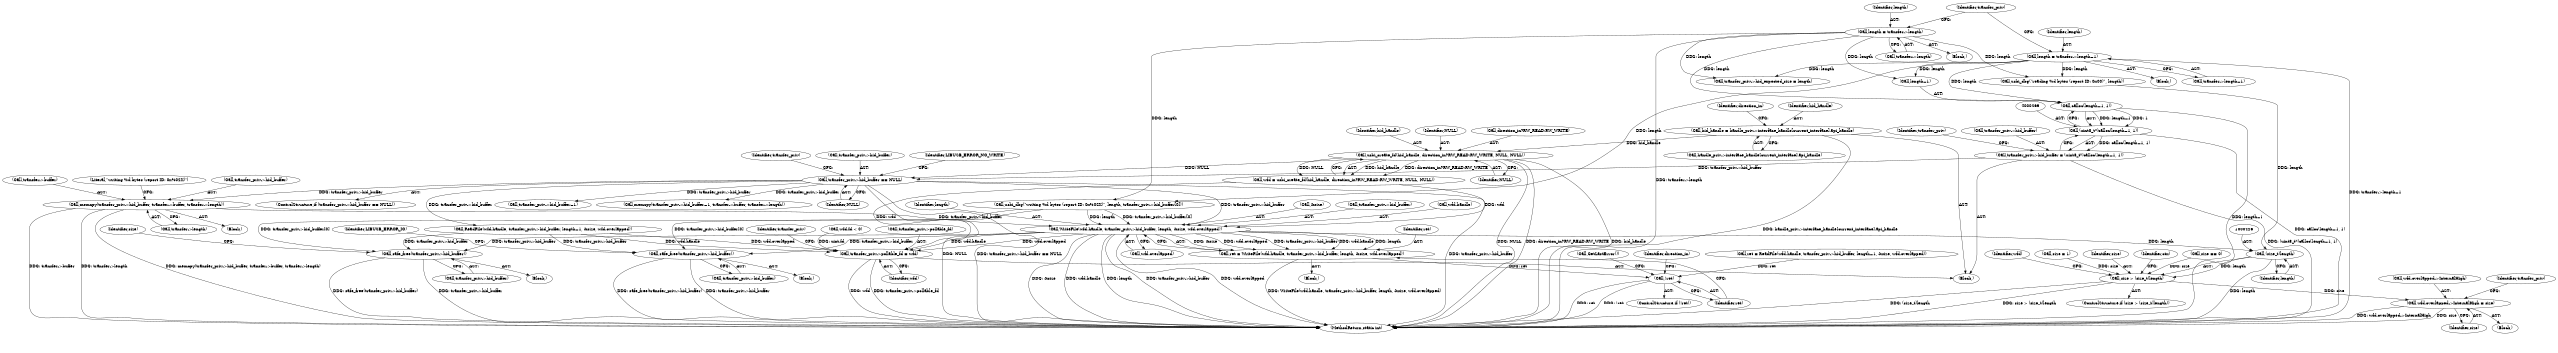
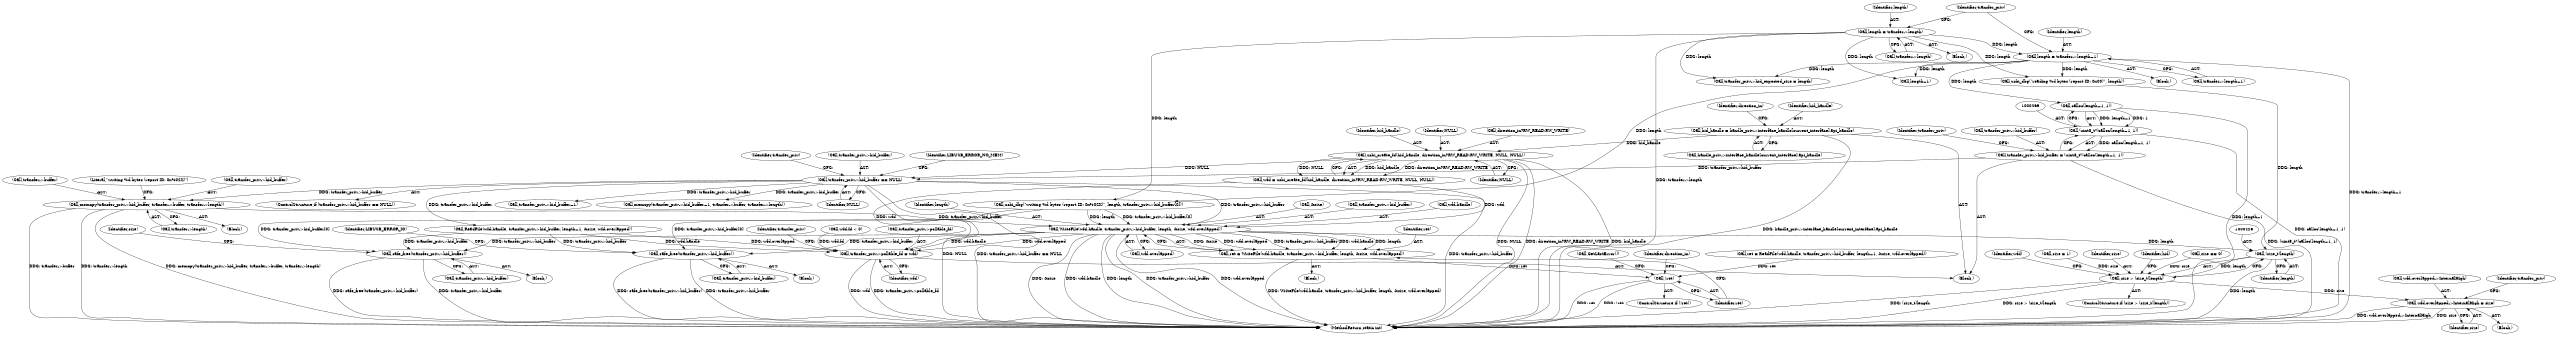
(1783, 96) -> (1976, 40)
(1988, 101) -> none
(2031, 106) -> (2031, 106)
(965, 156) -> (965, 156)
(832, 242) -> (832, 242)
(2156, 254) -> (2156, 254)
none -> (2218, 274)
